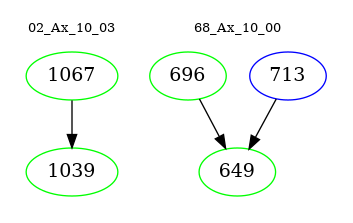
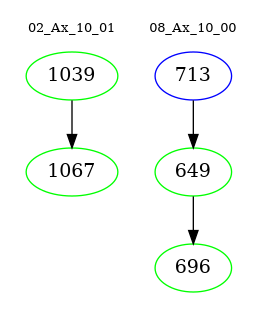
(72, 29) -> (72, 29)
(238, 29) -> (193, 29)
(72, 117) -> (72, 117)
(209, 118) -> (193, 213)
